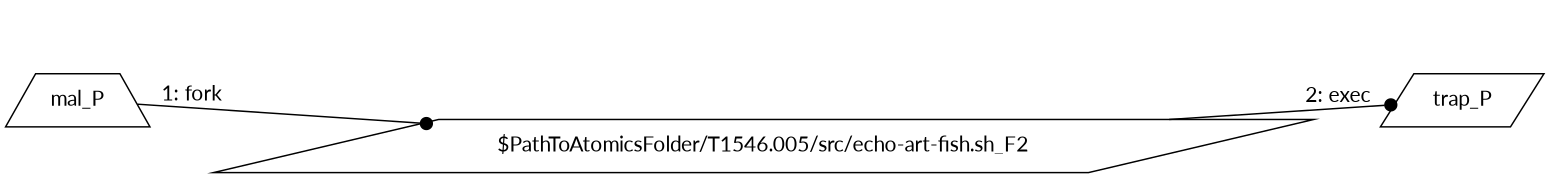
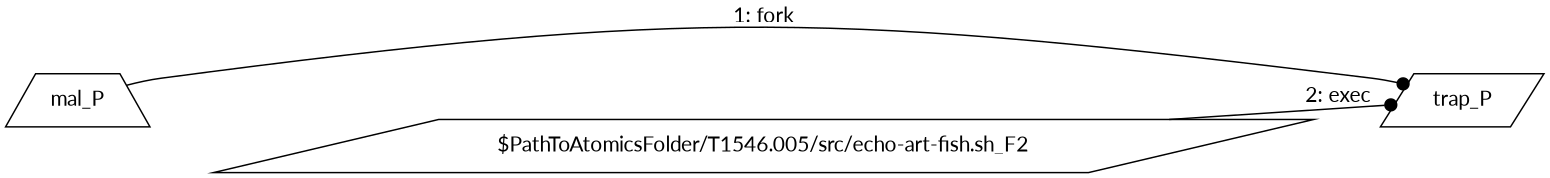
(279, 114) -> (762, 27)
